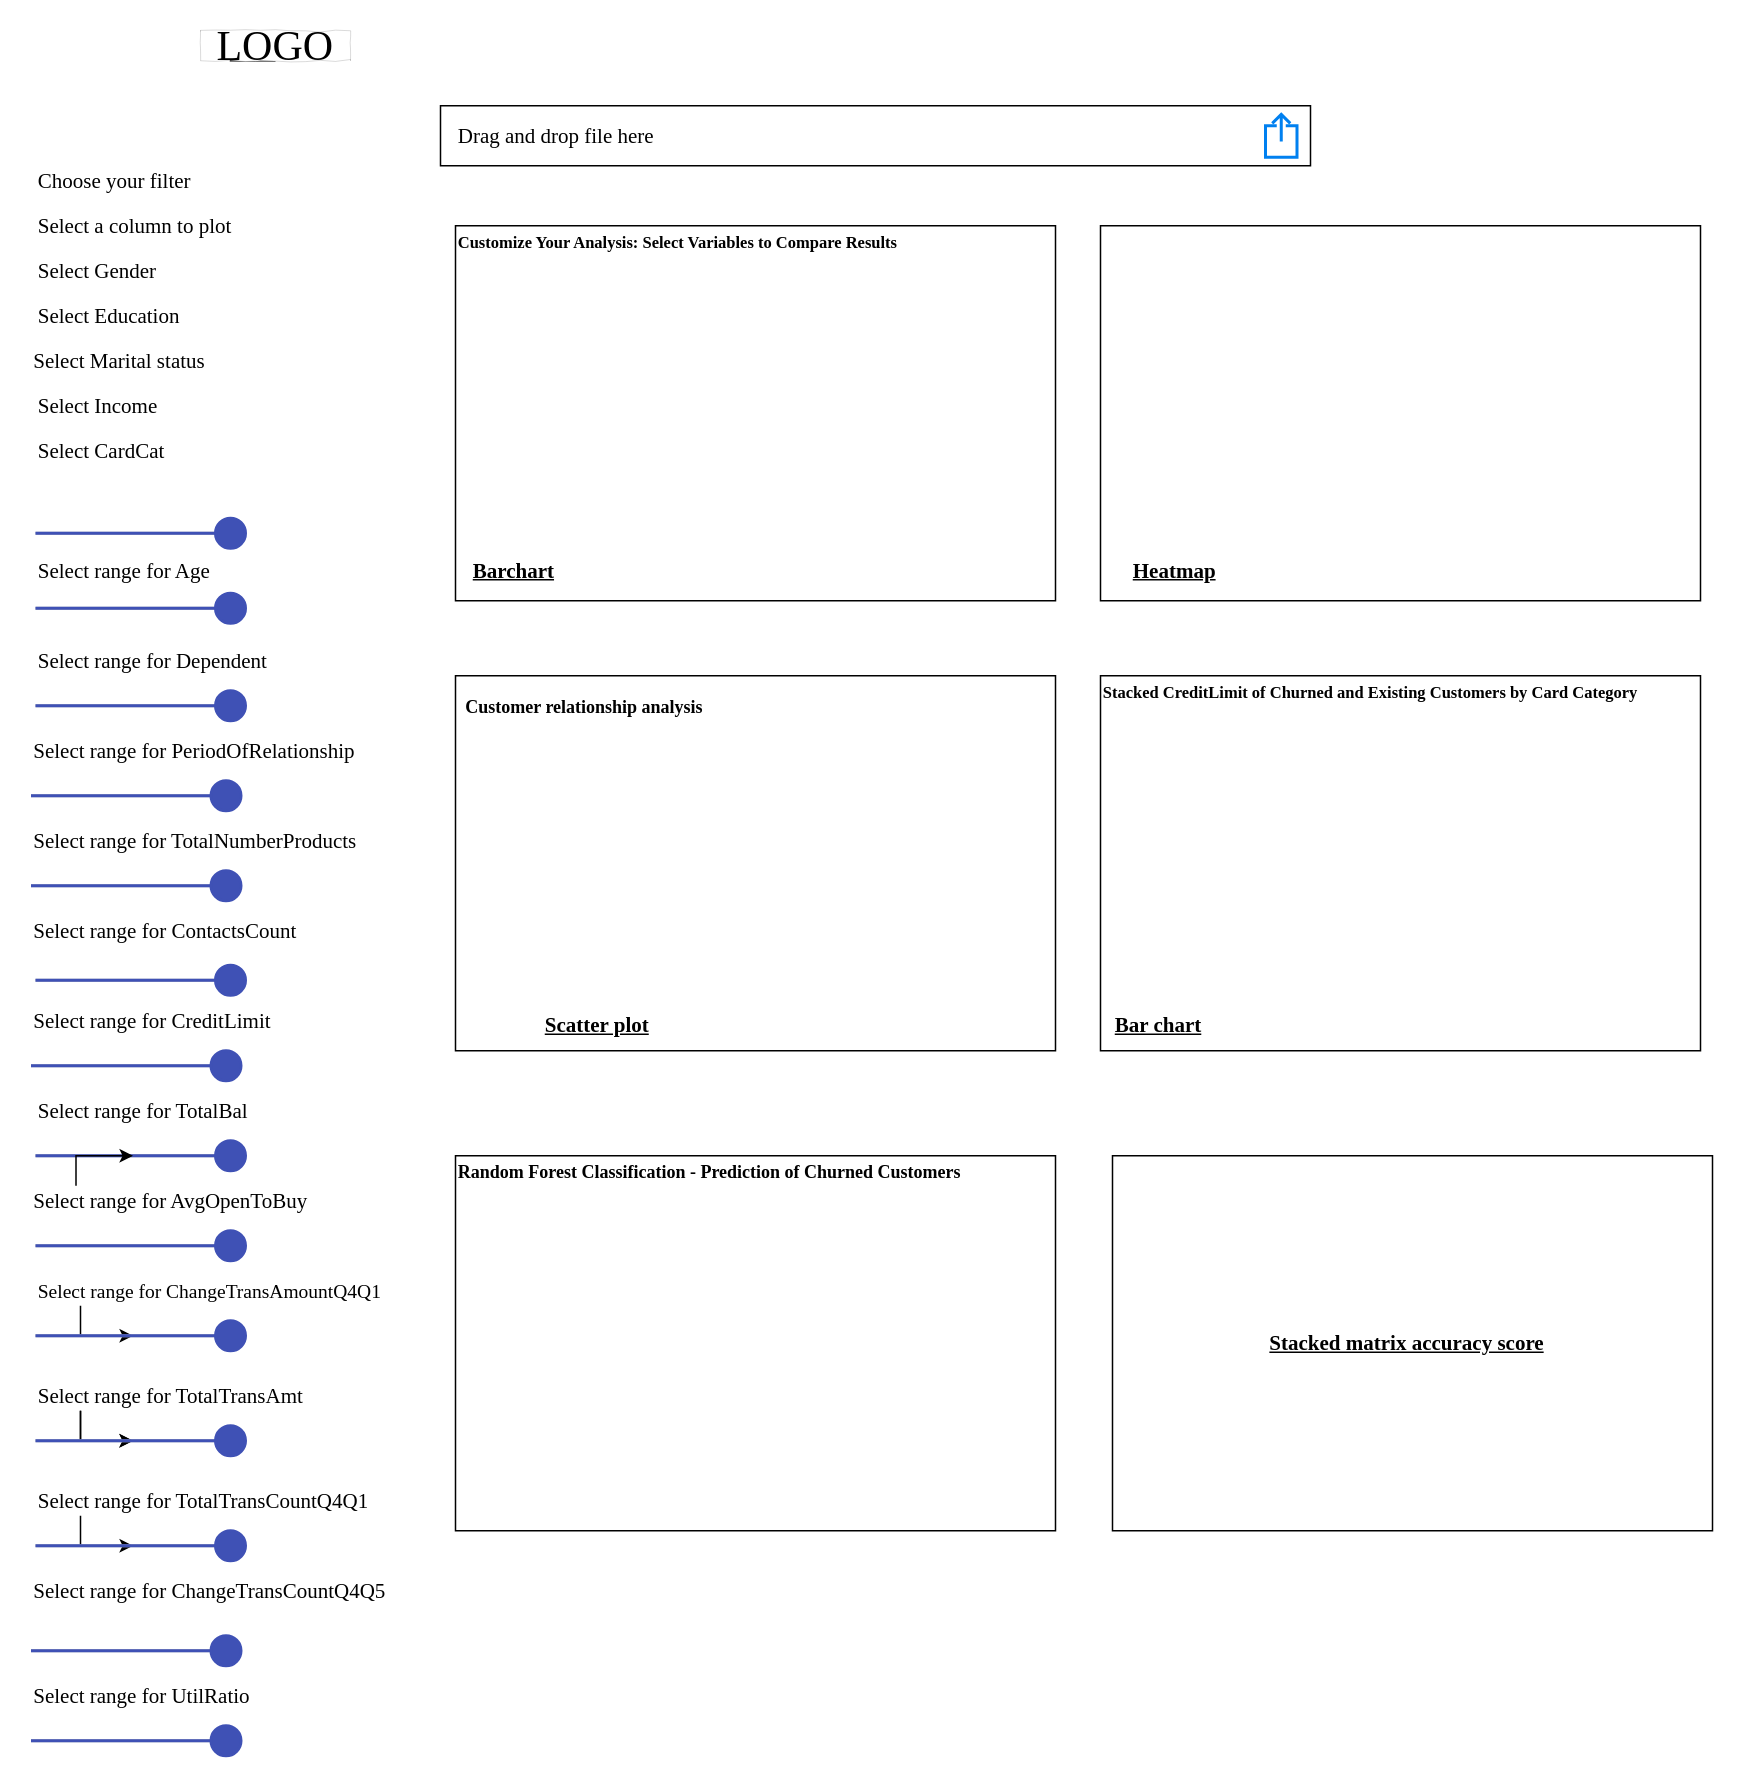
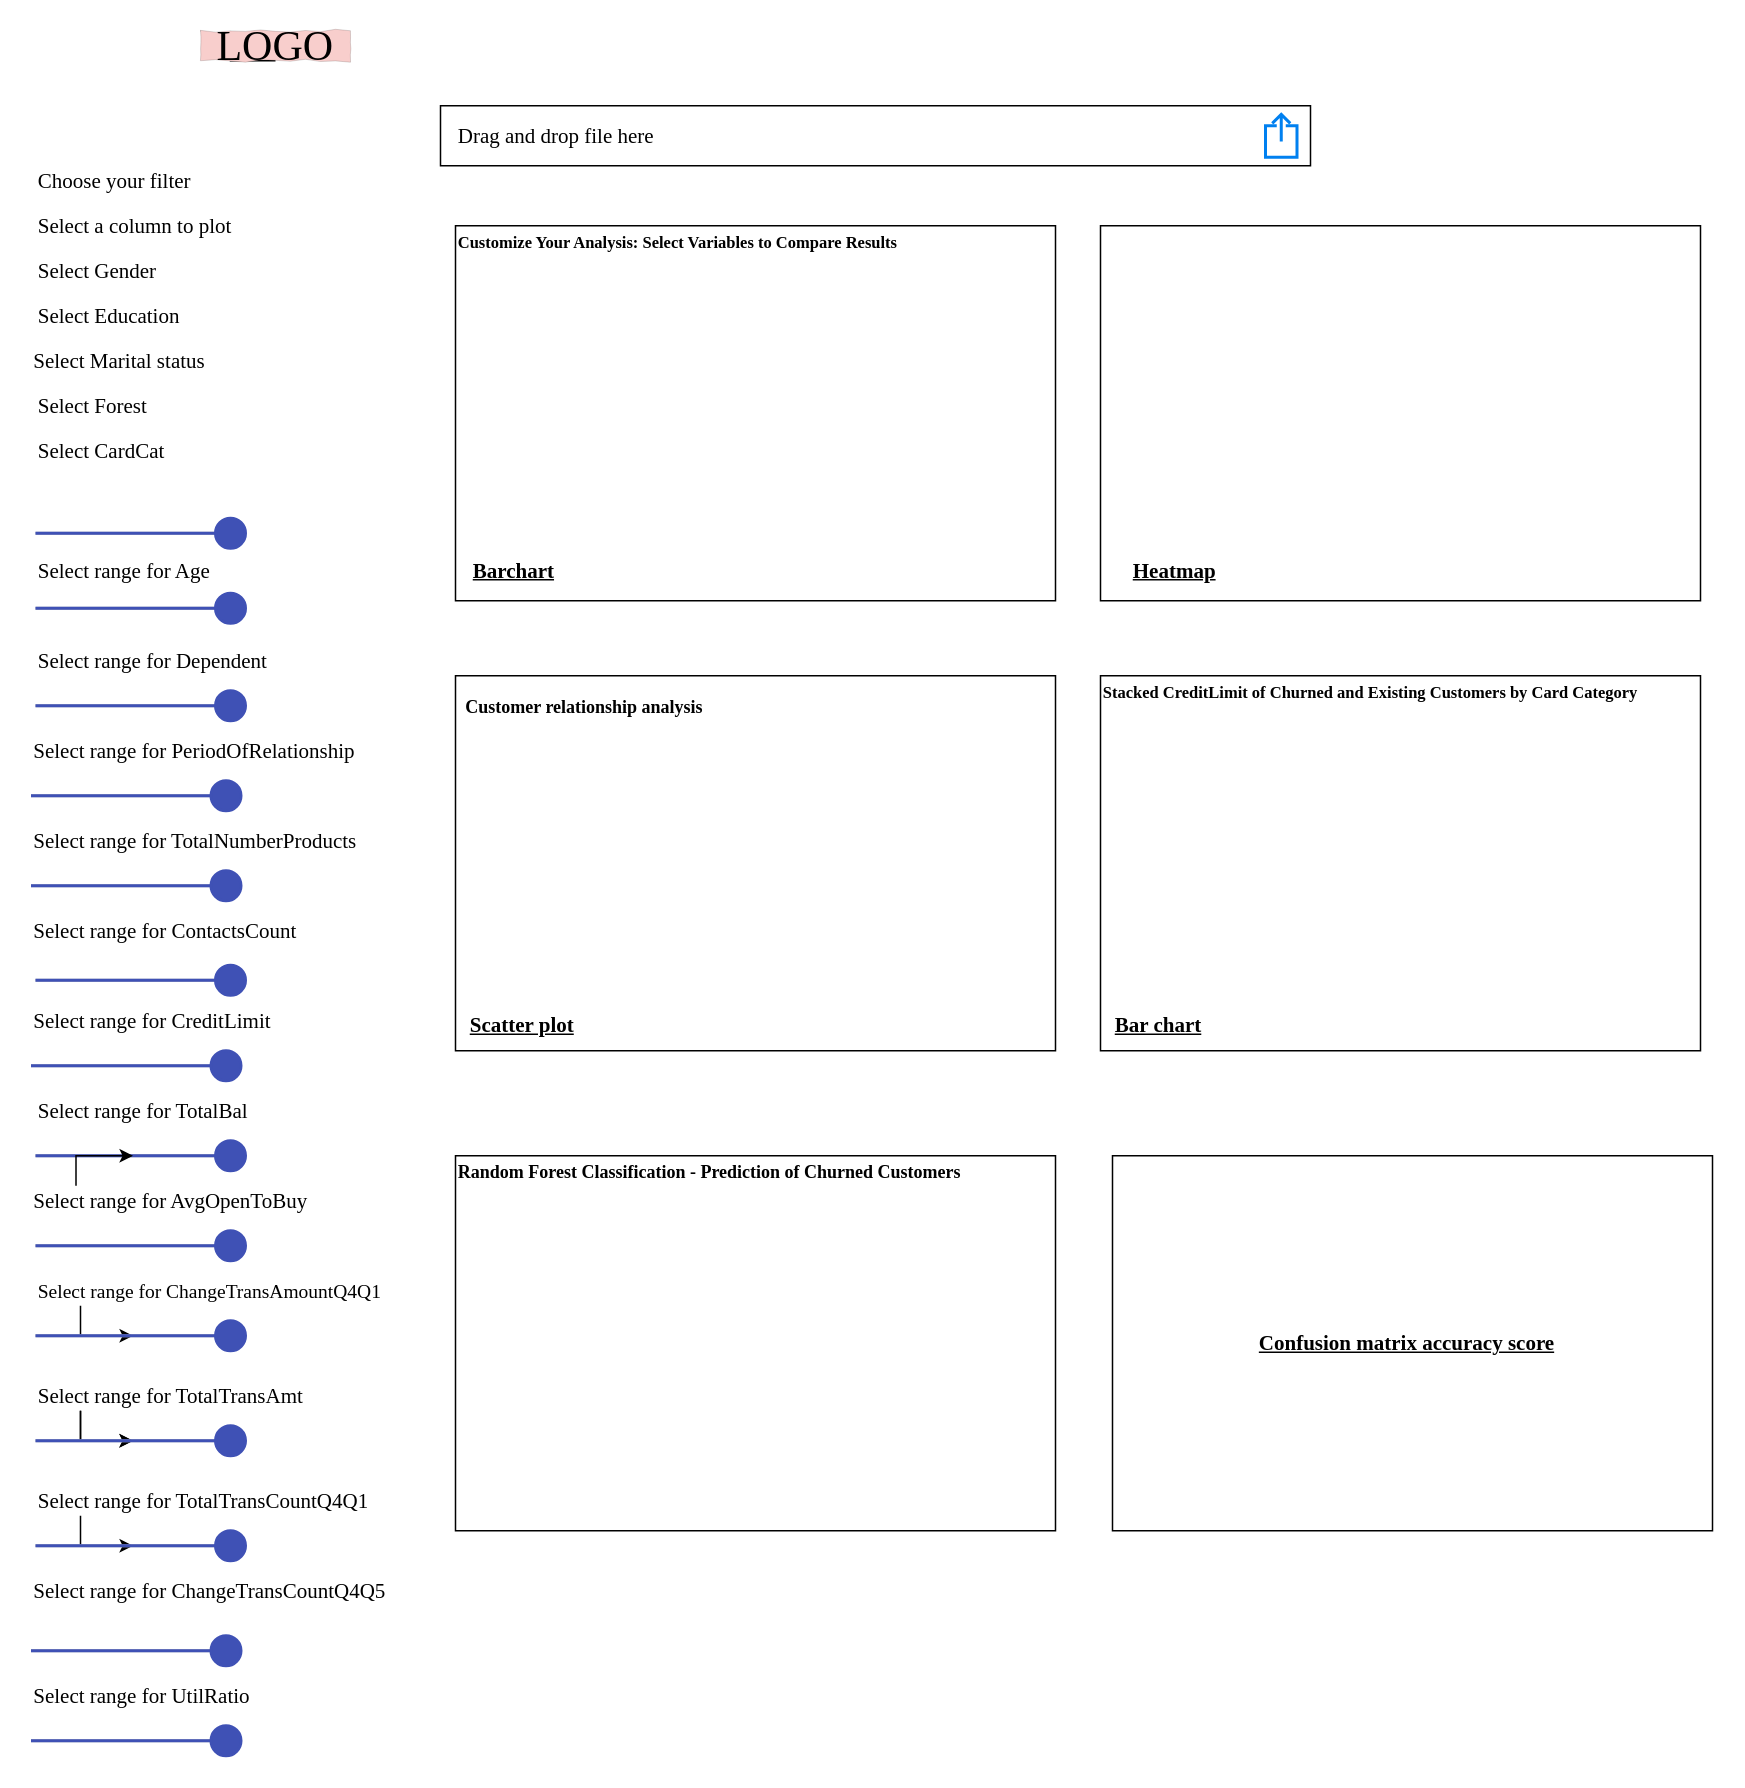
(275, 46) -> (275, 46)
(109, 408) -> (109, 408)
(670, 1025) -> (595, 1025)
(1407, 1345) -> (1407, 1345)
